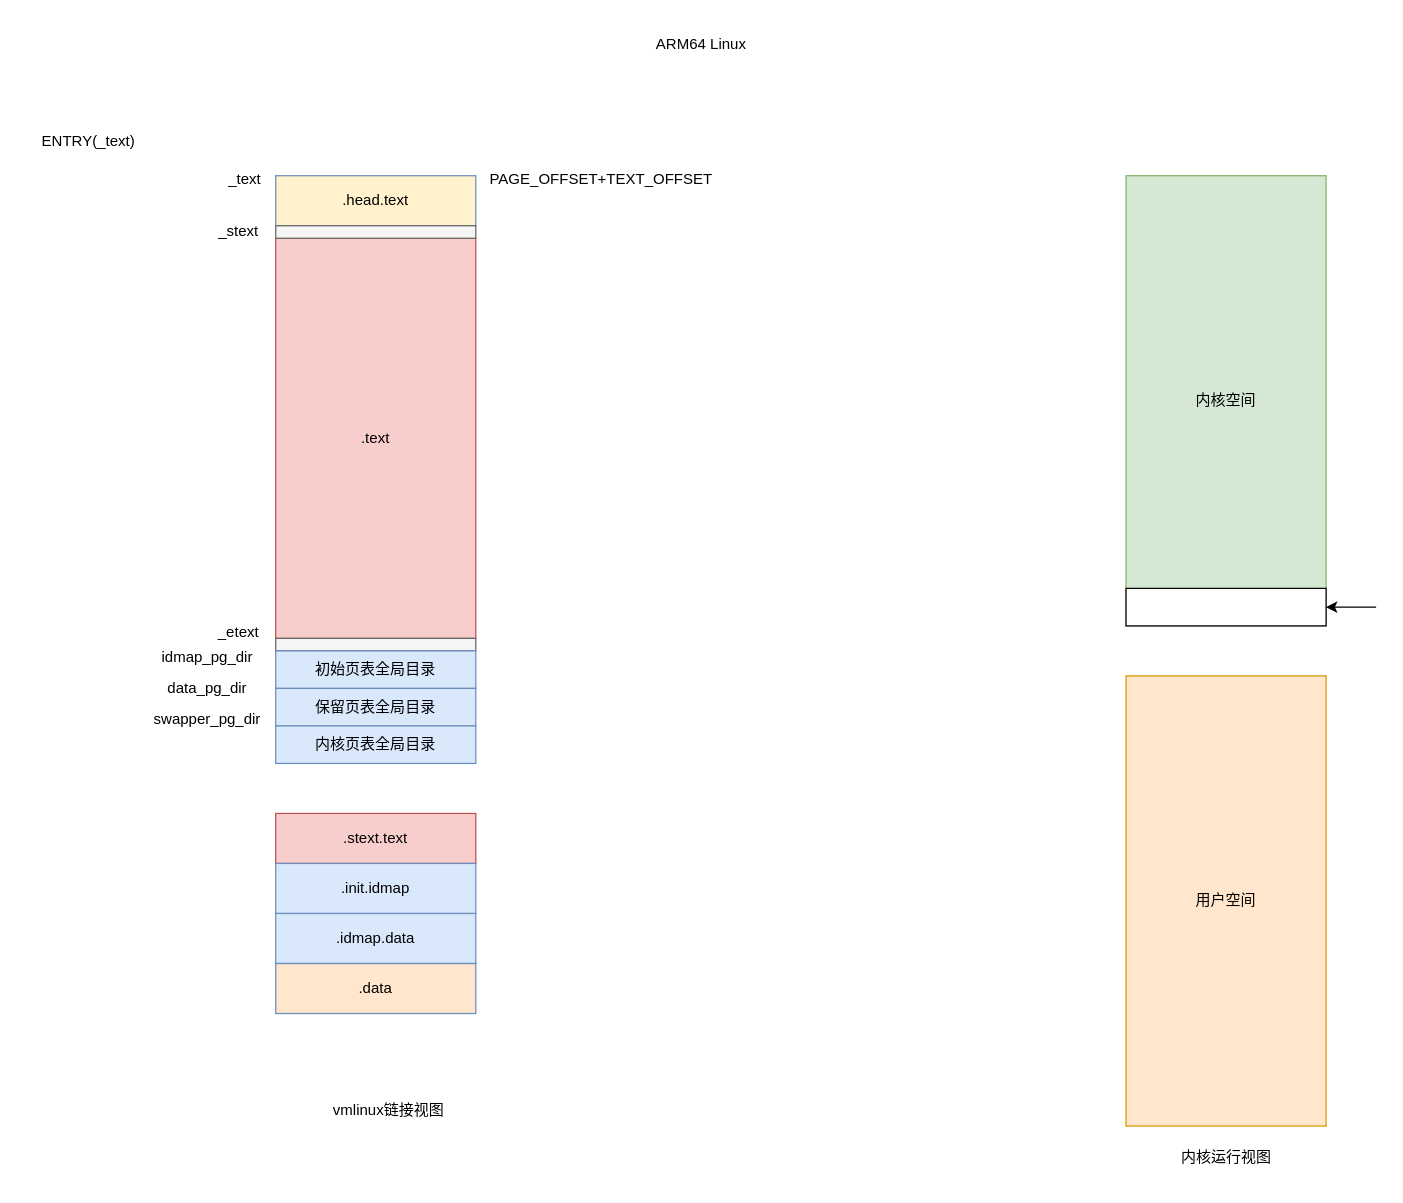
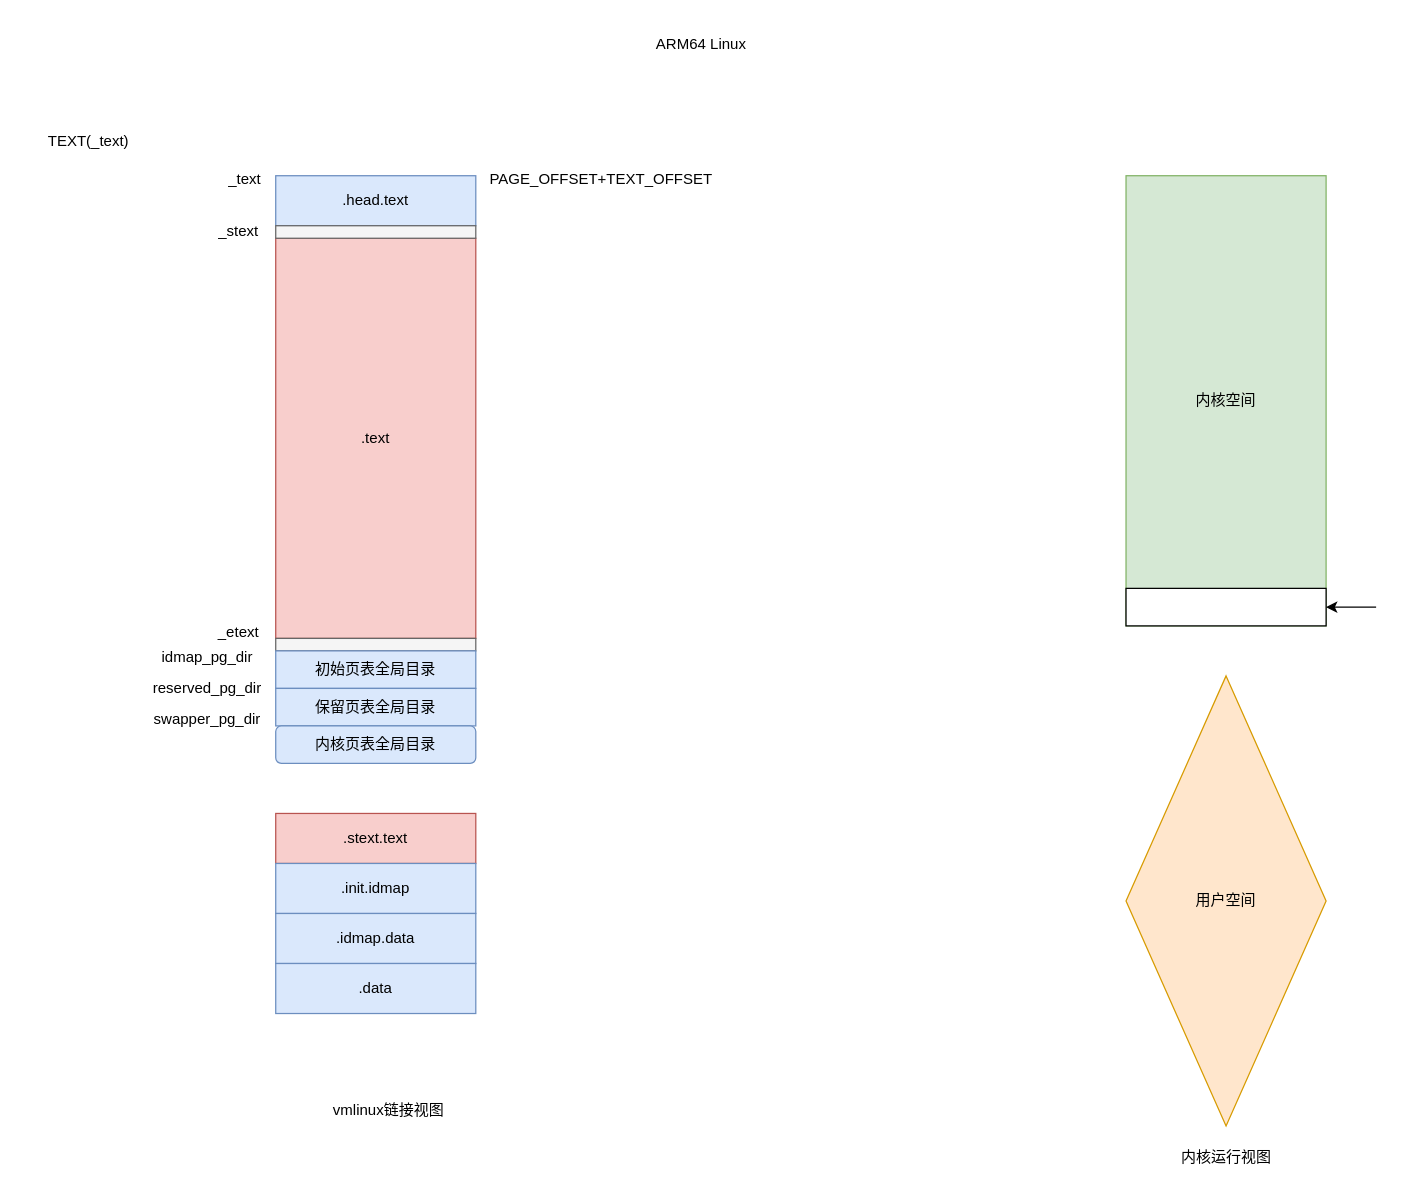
(89, 142) -> (89, 142)
(376, 201) -> (376, 201)
(208, 688) -> (208, 688)
(376, 744) -> (376, 744)
(1226, 901) -> (1226, 901)
(376, 988) -> (376, 988)
